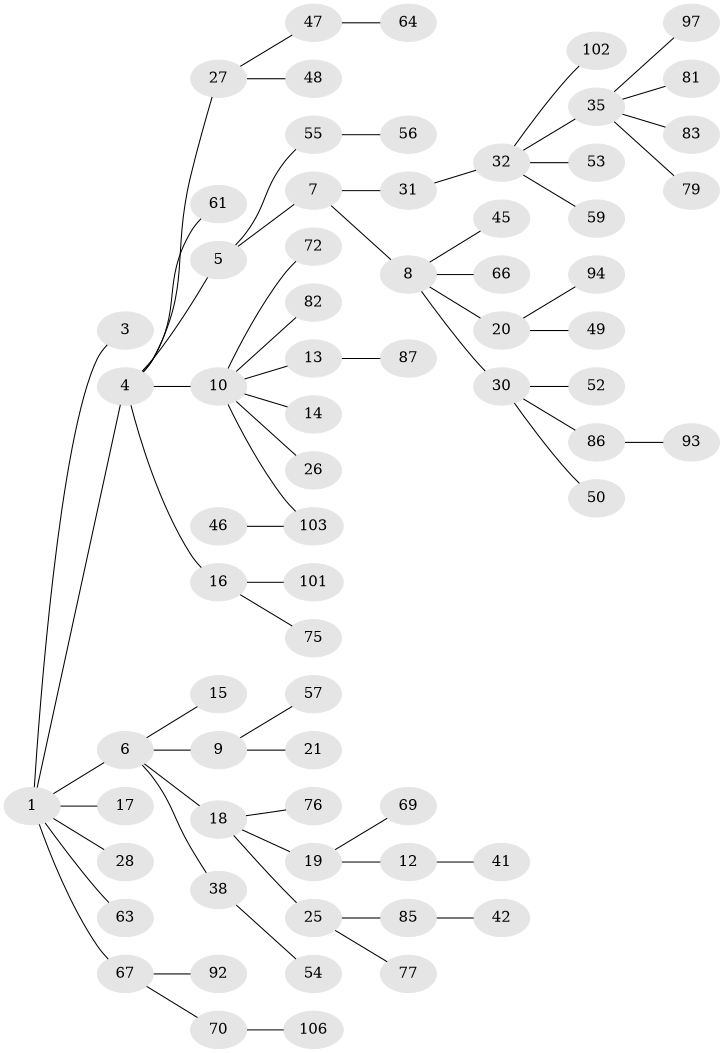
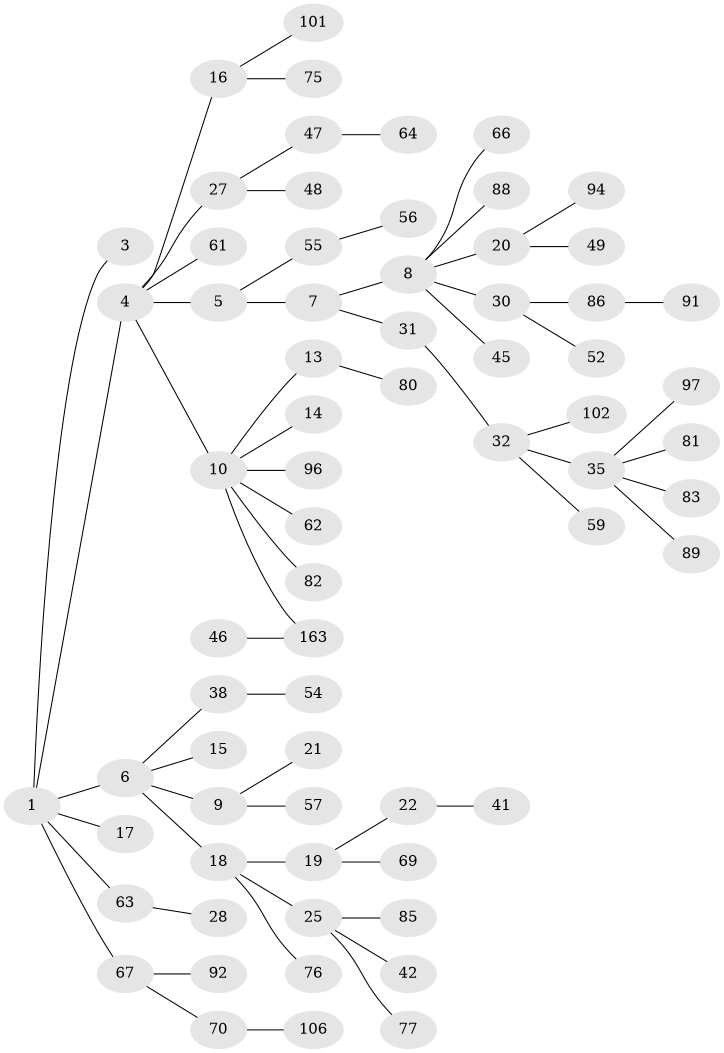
(597, 163) -> none
none -> (502, 191)
(691, 191) -> (691, 554)
(314, 247) -> (314, 526)
(408, 358) -> (408, 386)
(691, 442) -> (691, 303)
(314, 470) -> (314, 470)
(597, 498) -> none
(314, 526) -> (314, 638)
(79, 834) -> (172, 911)
(408, 862) -> (408, 806)
(455, 918) -> (361, 946)
